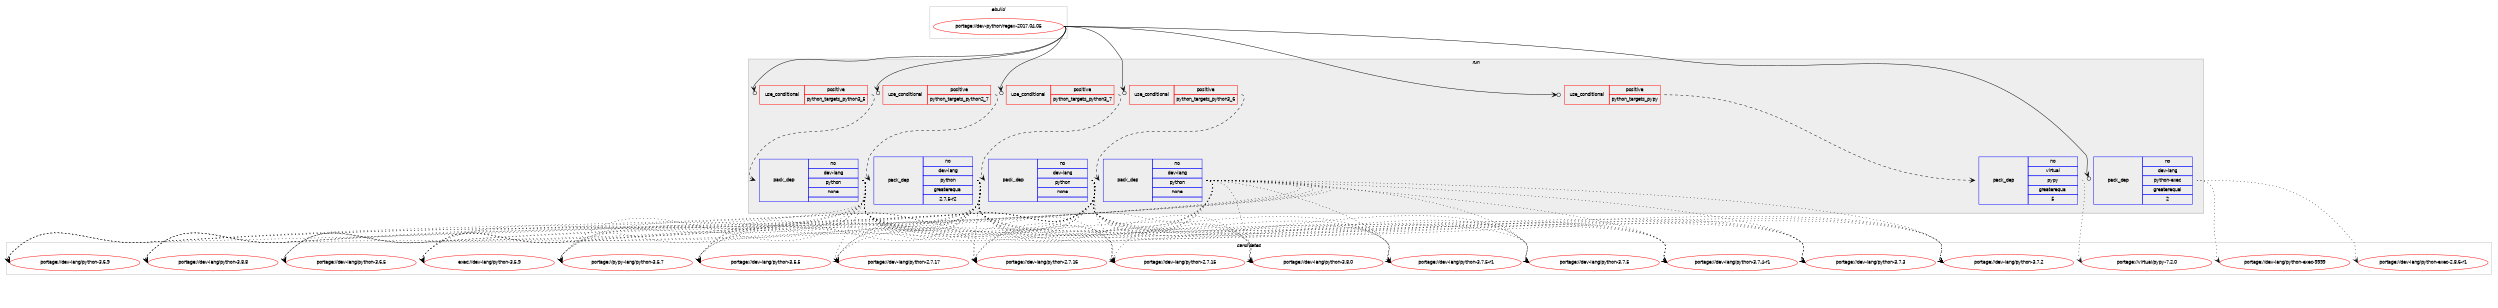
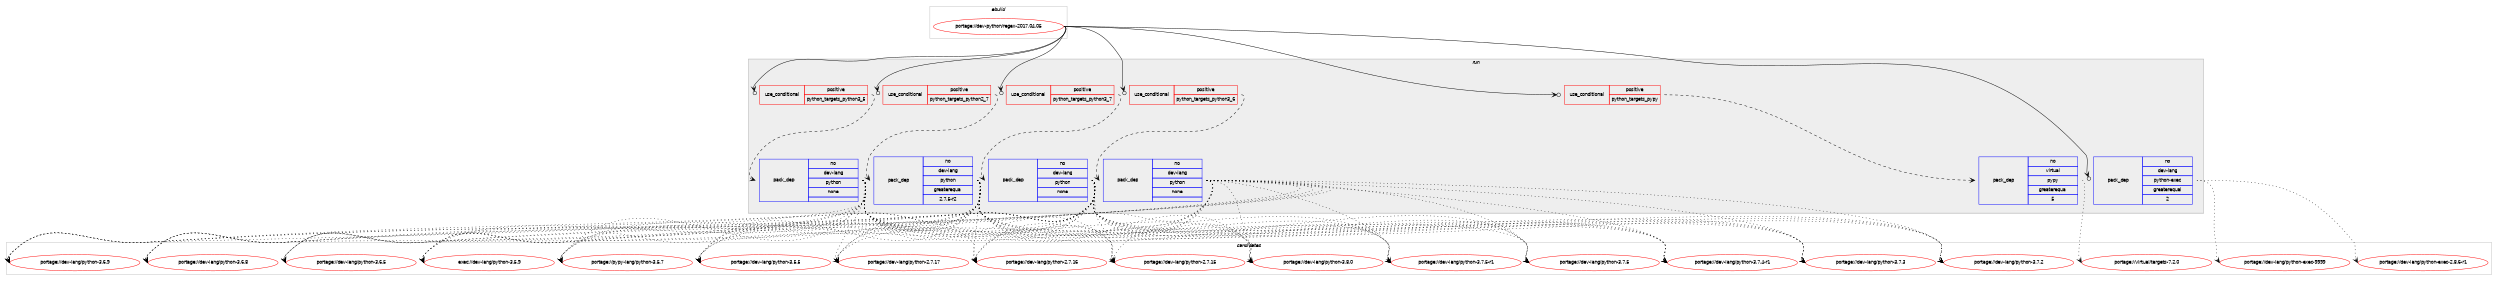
(213, 263) -> (213, 263)
(2147, 263) -> (2147, 263)
